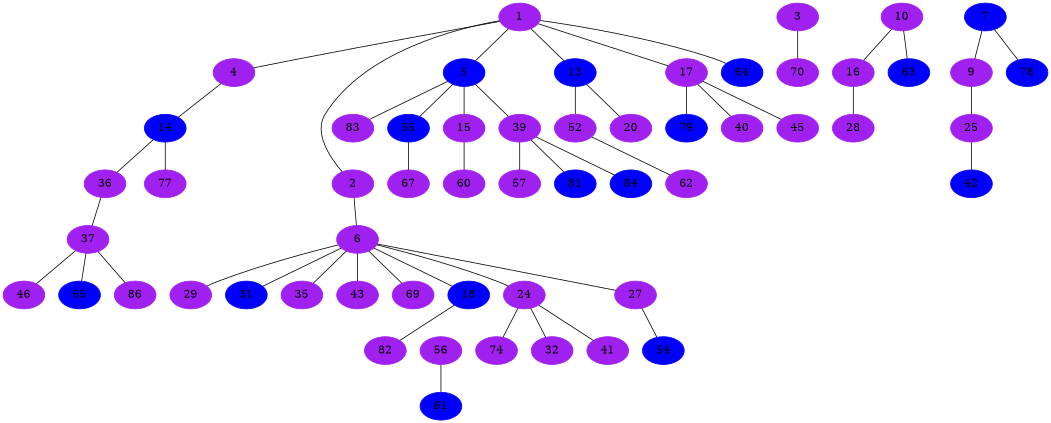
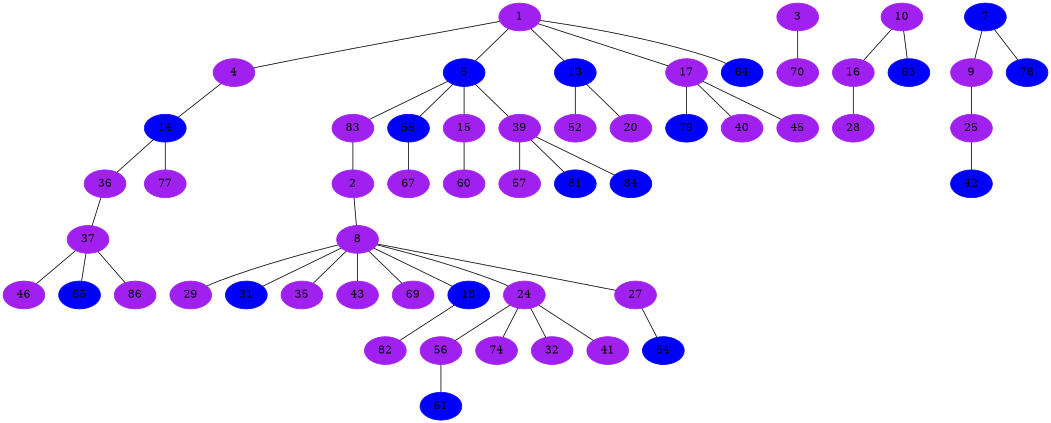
(375, 66) -> (353, 156)
(687, 184) -> none
(358, 239) -> (358, 239)
none -> (483, 323)
